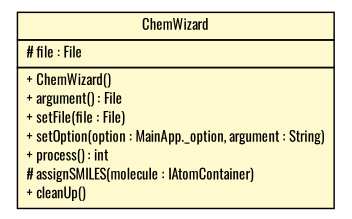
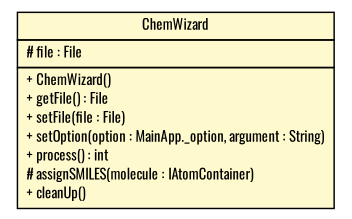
(75, 100) -> (68, 100)
